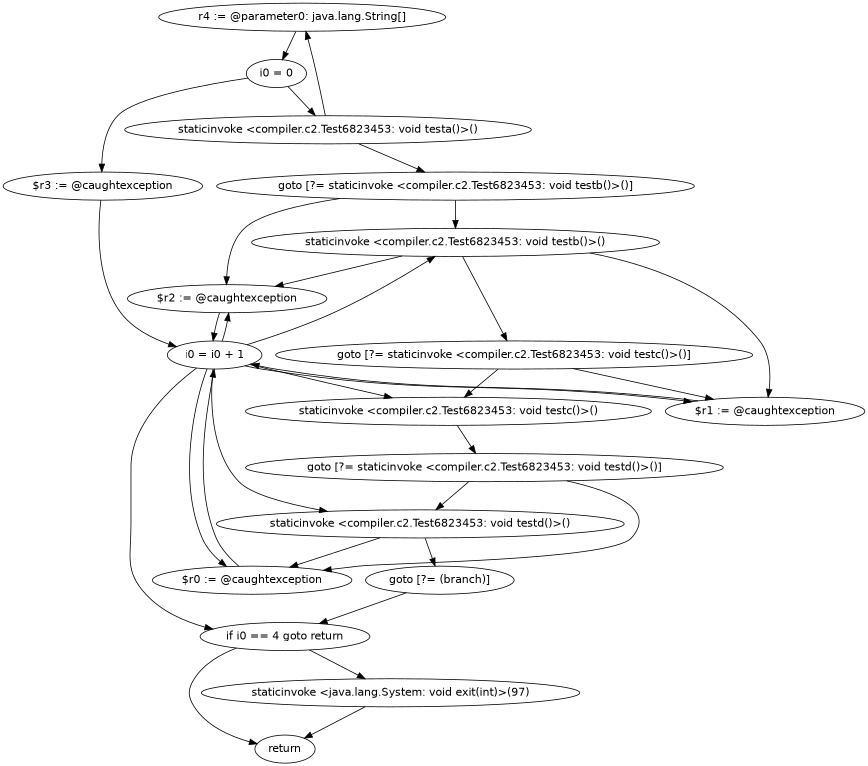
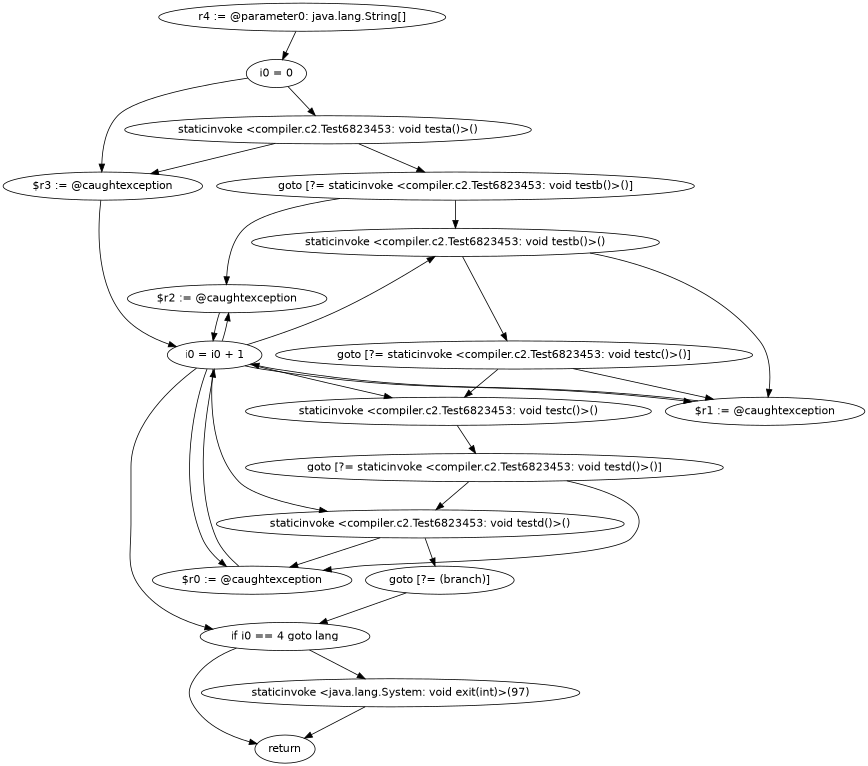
(317, 77) -> (217, 158)
(343, 270) -> none
(285, 637) -> (285, 637)
